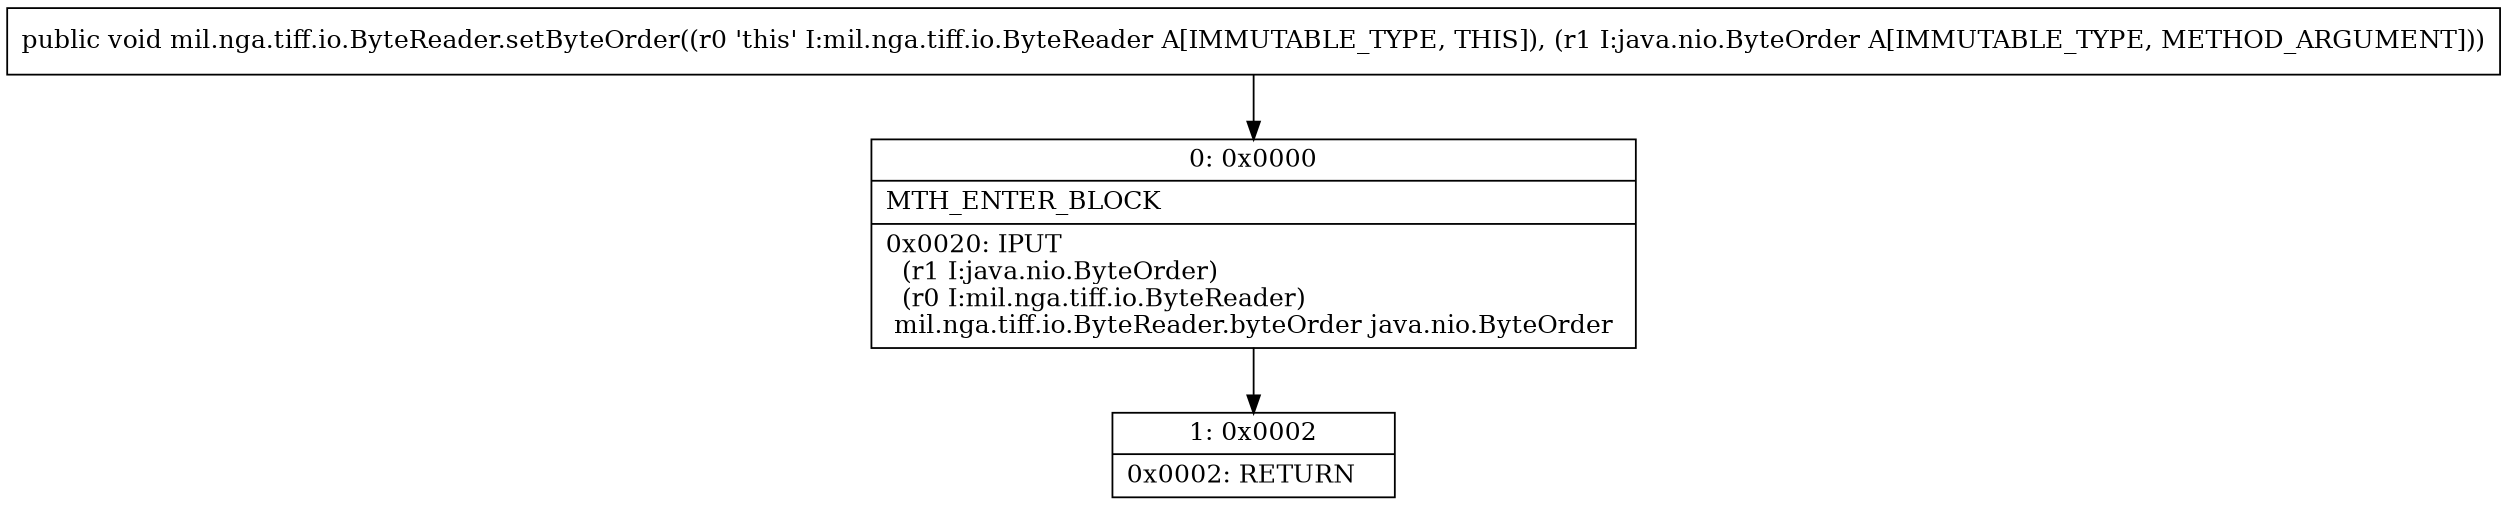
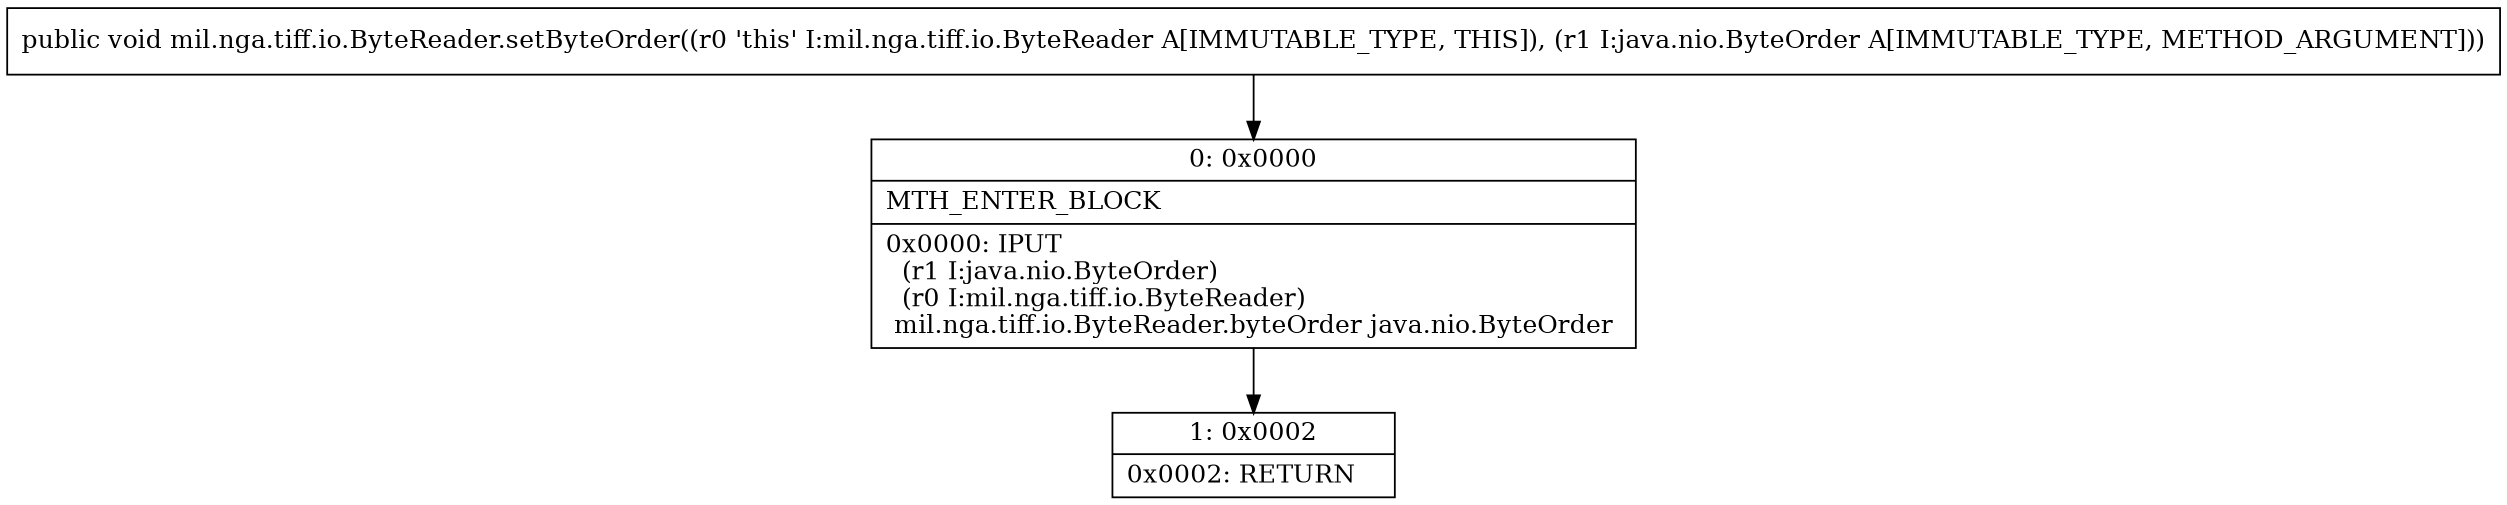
(982, 245) -> (982, 245)
